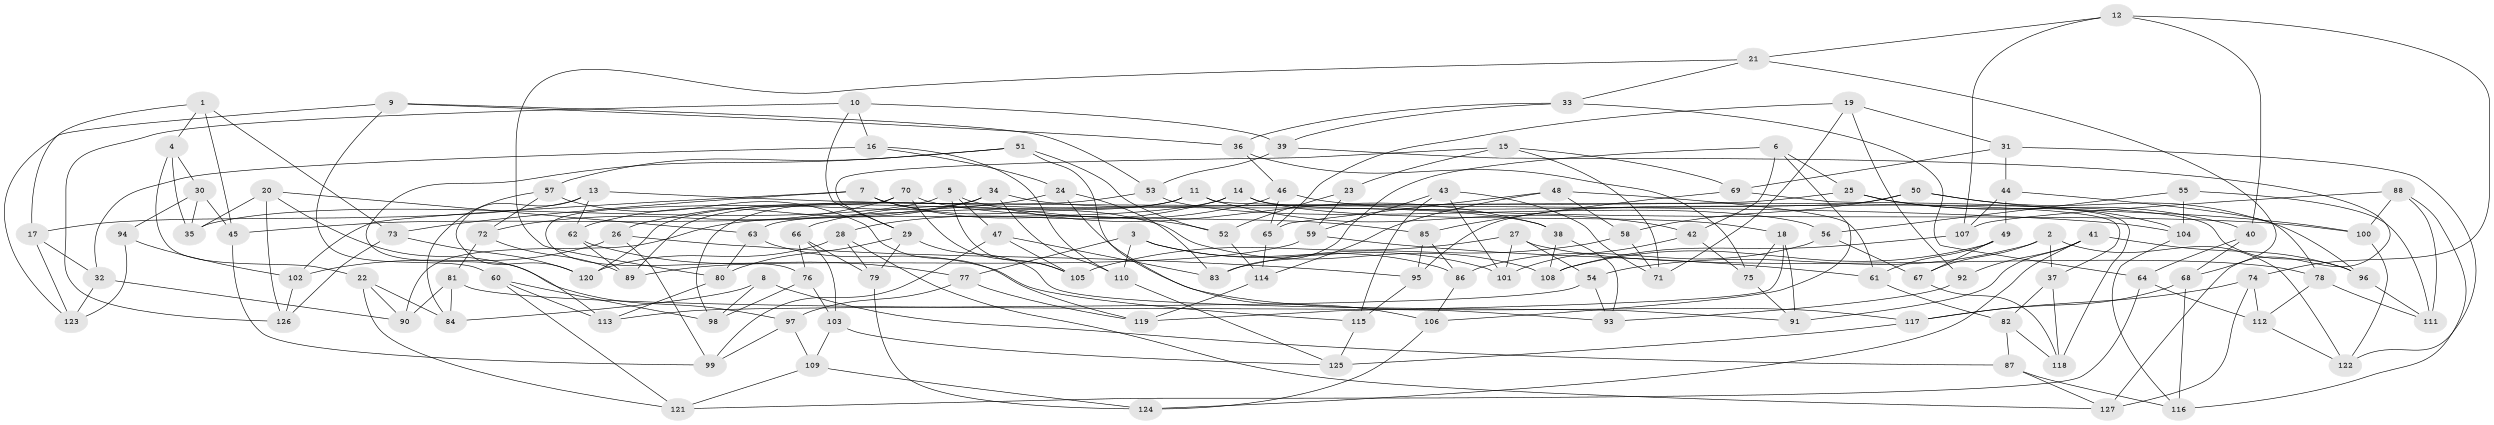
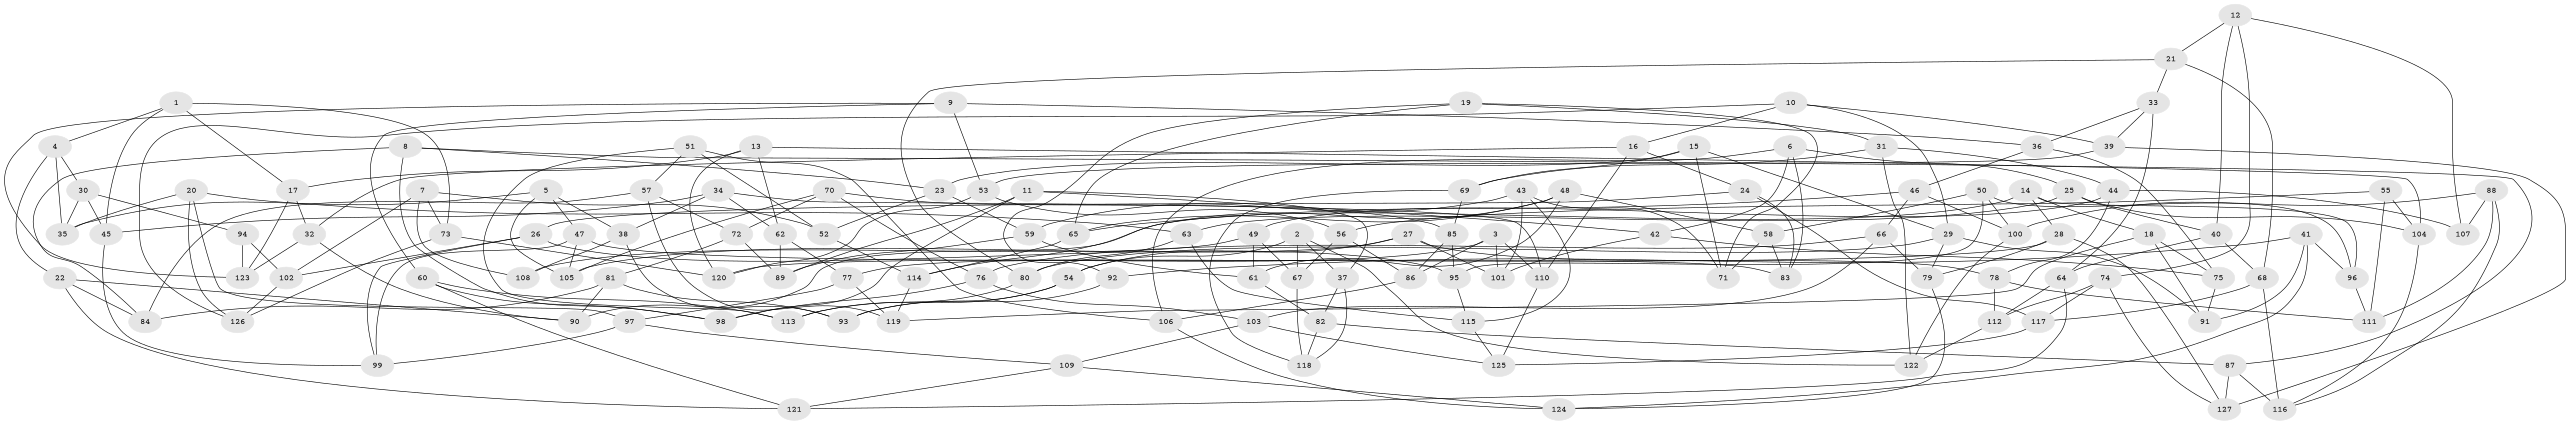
none -> (635, 162)
(1752, 248) -> none
